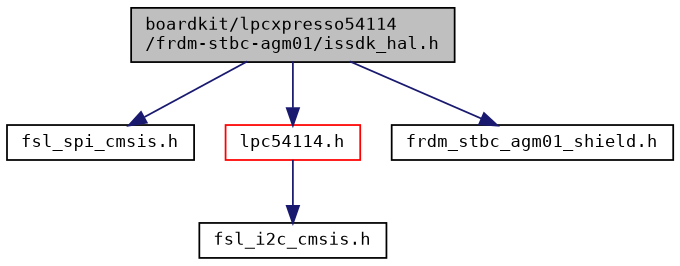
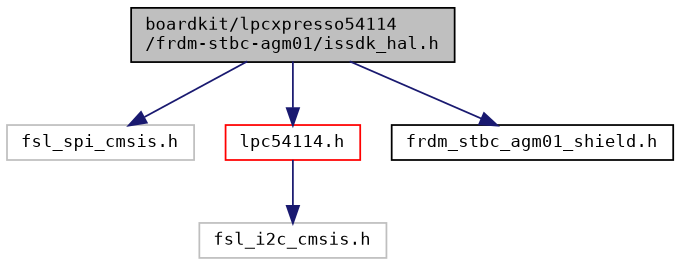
(101, 143) -> (101, 143)
(293, 240) -> (293, 240)
